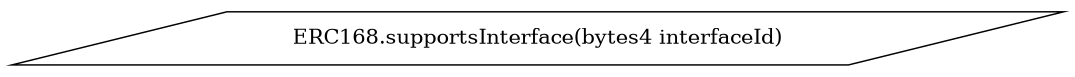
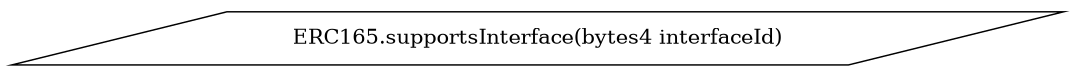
(538, 38) -> (538, 38)
